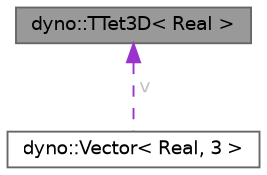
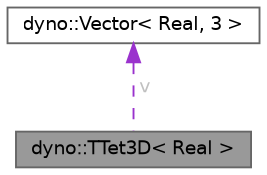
(134, 97) -> (134, 97)
